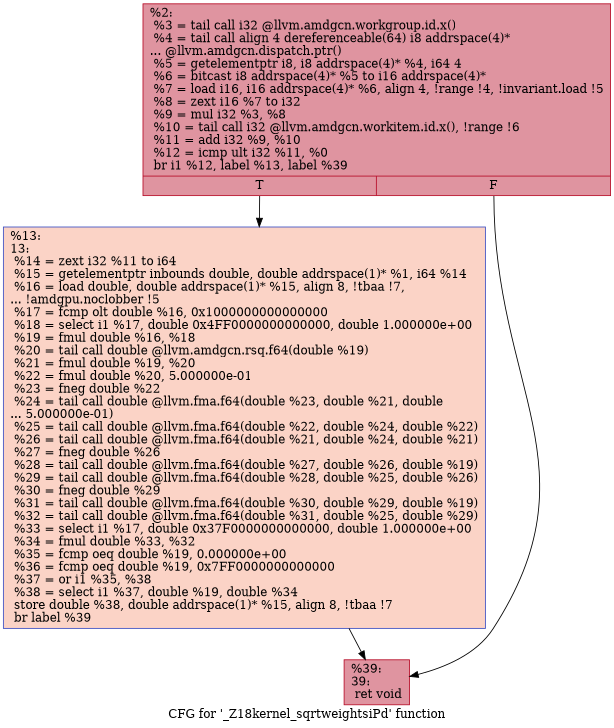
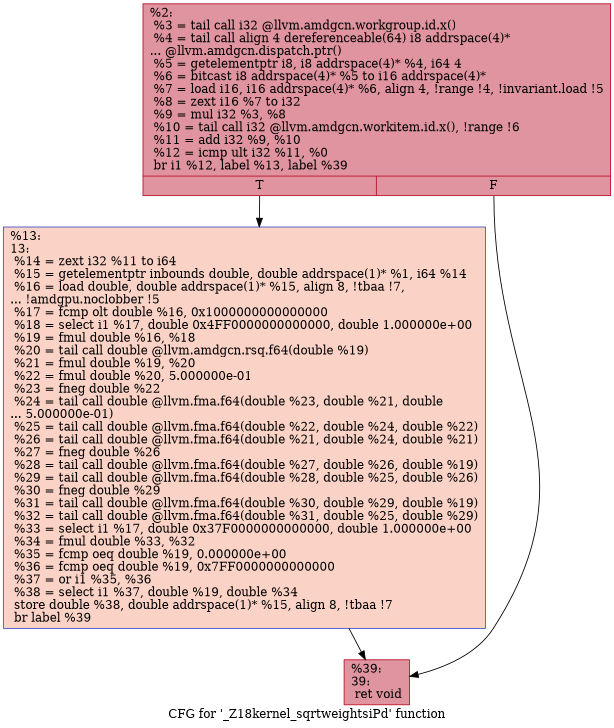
(81, 580) -> (81, 580)
